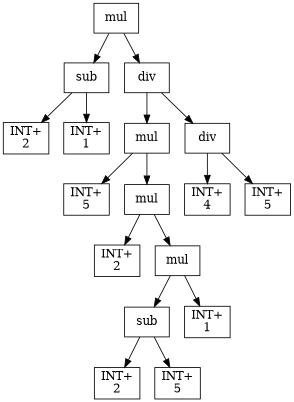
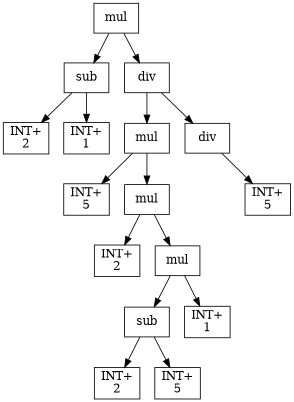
(207, 199) -> none
